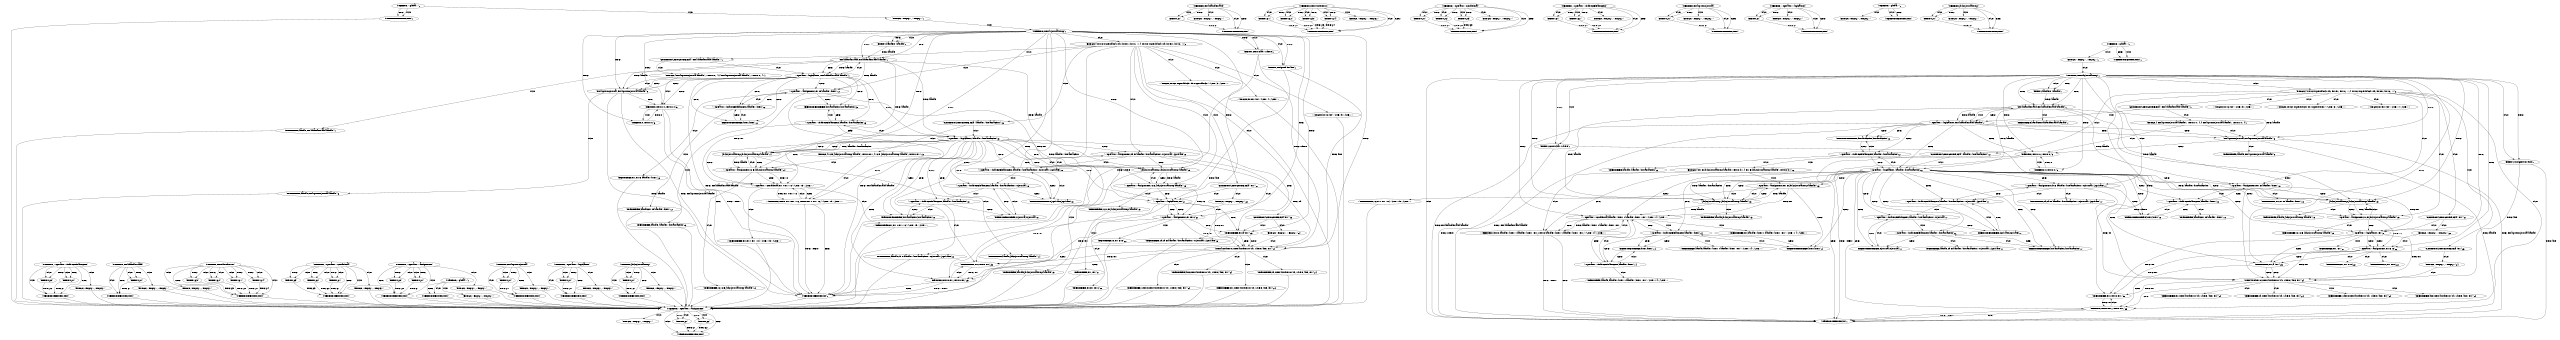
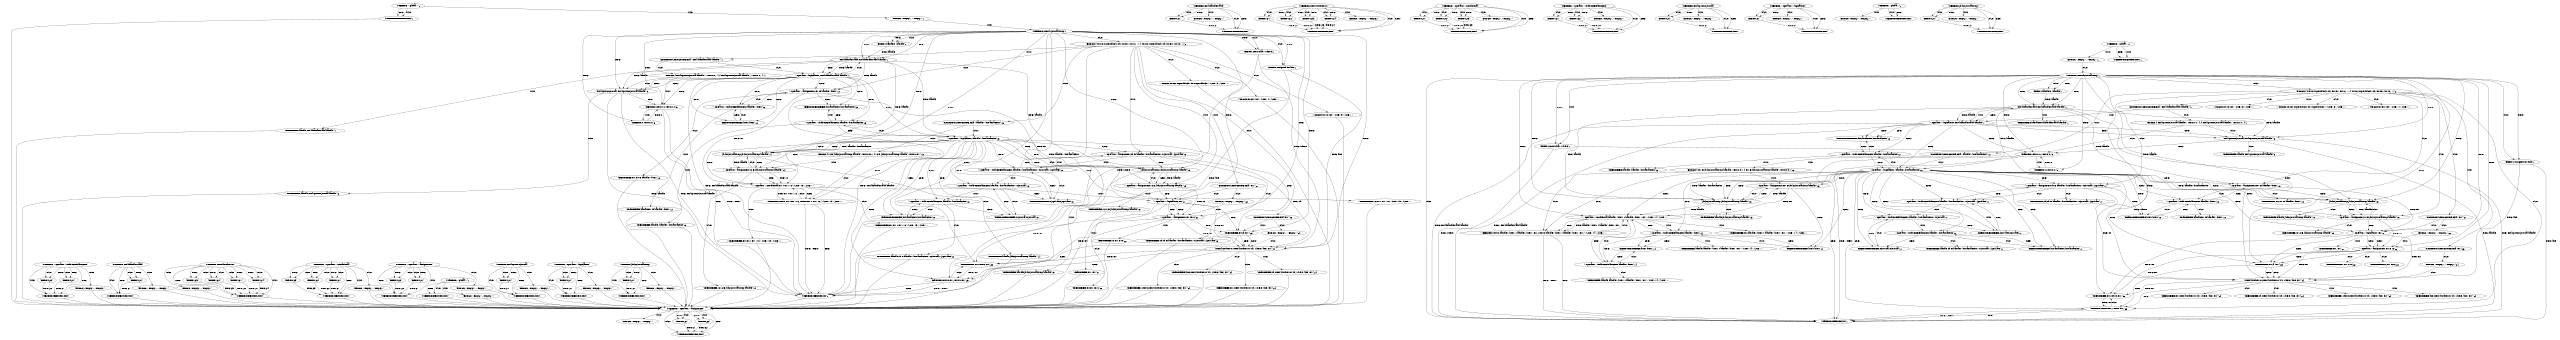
(1580, 198) -> (1084, 195)
